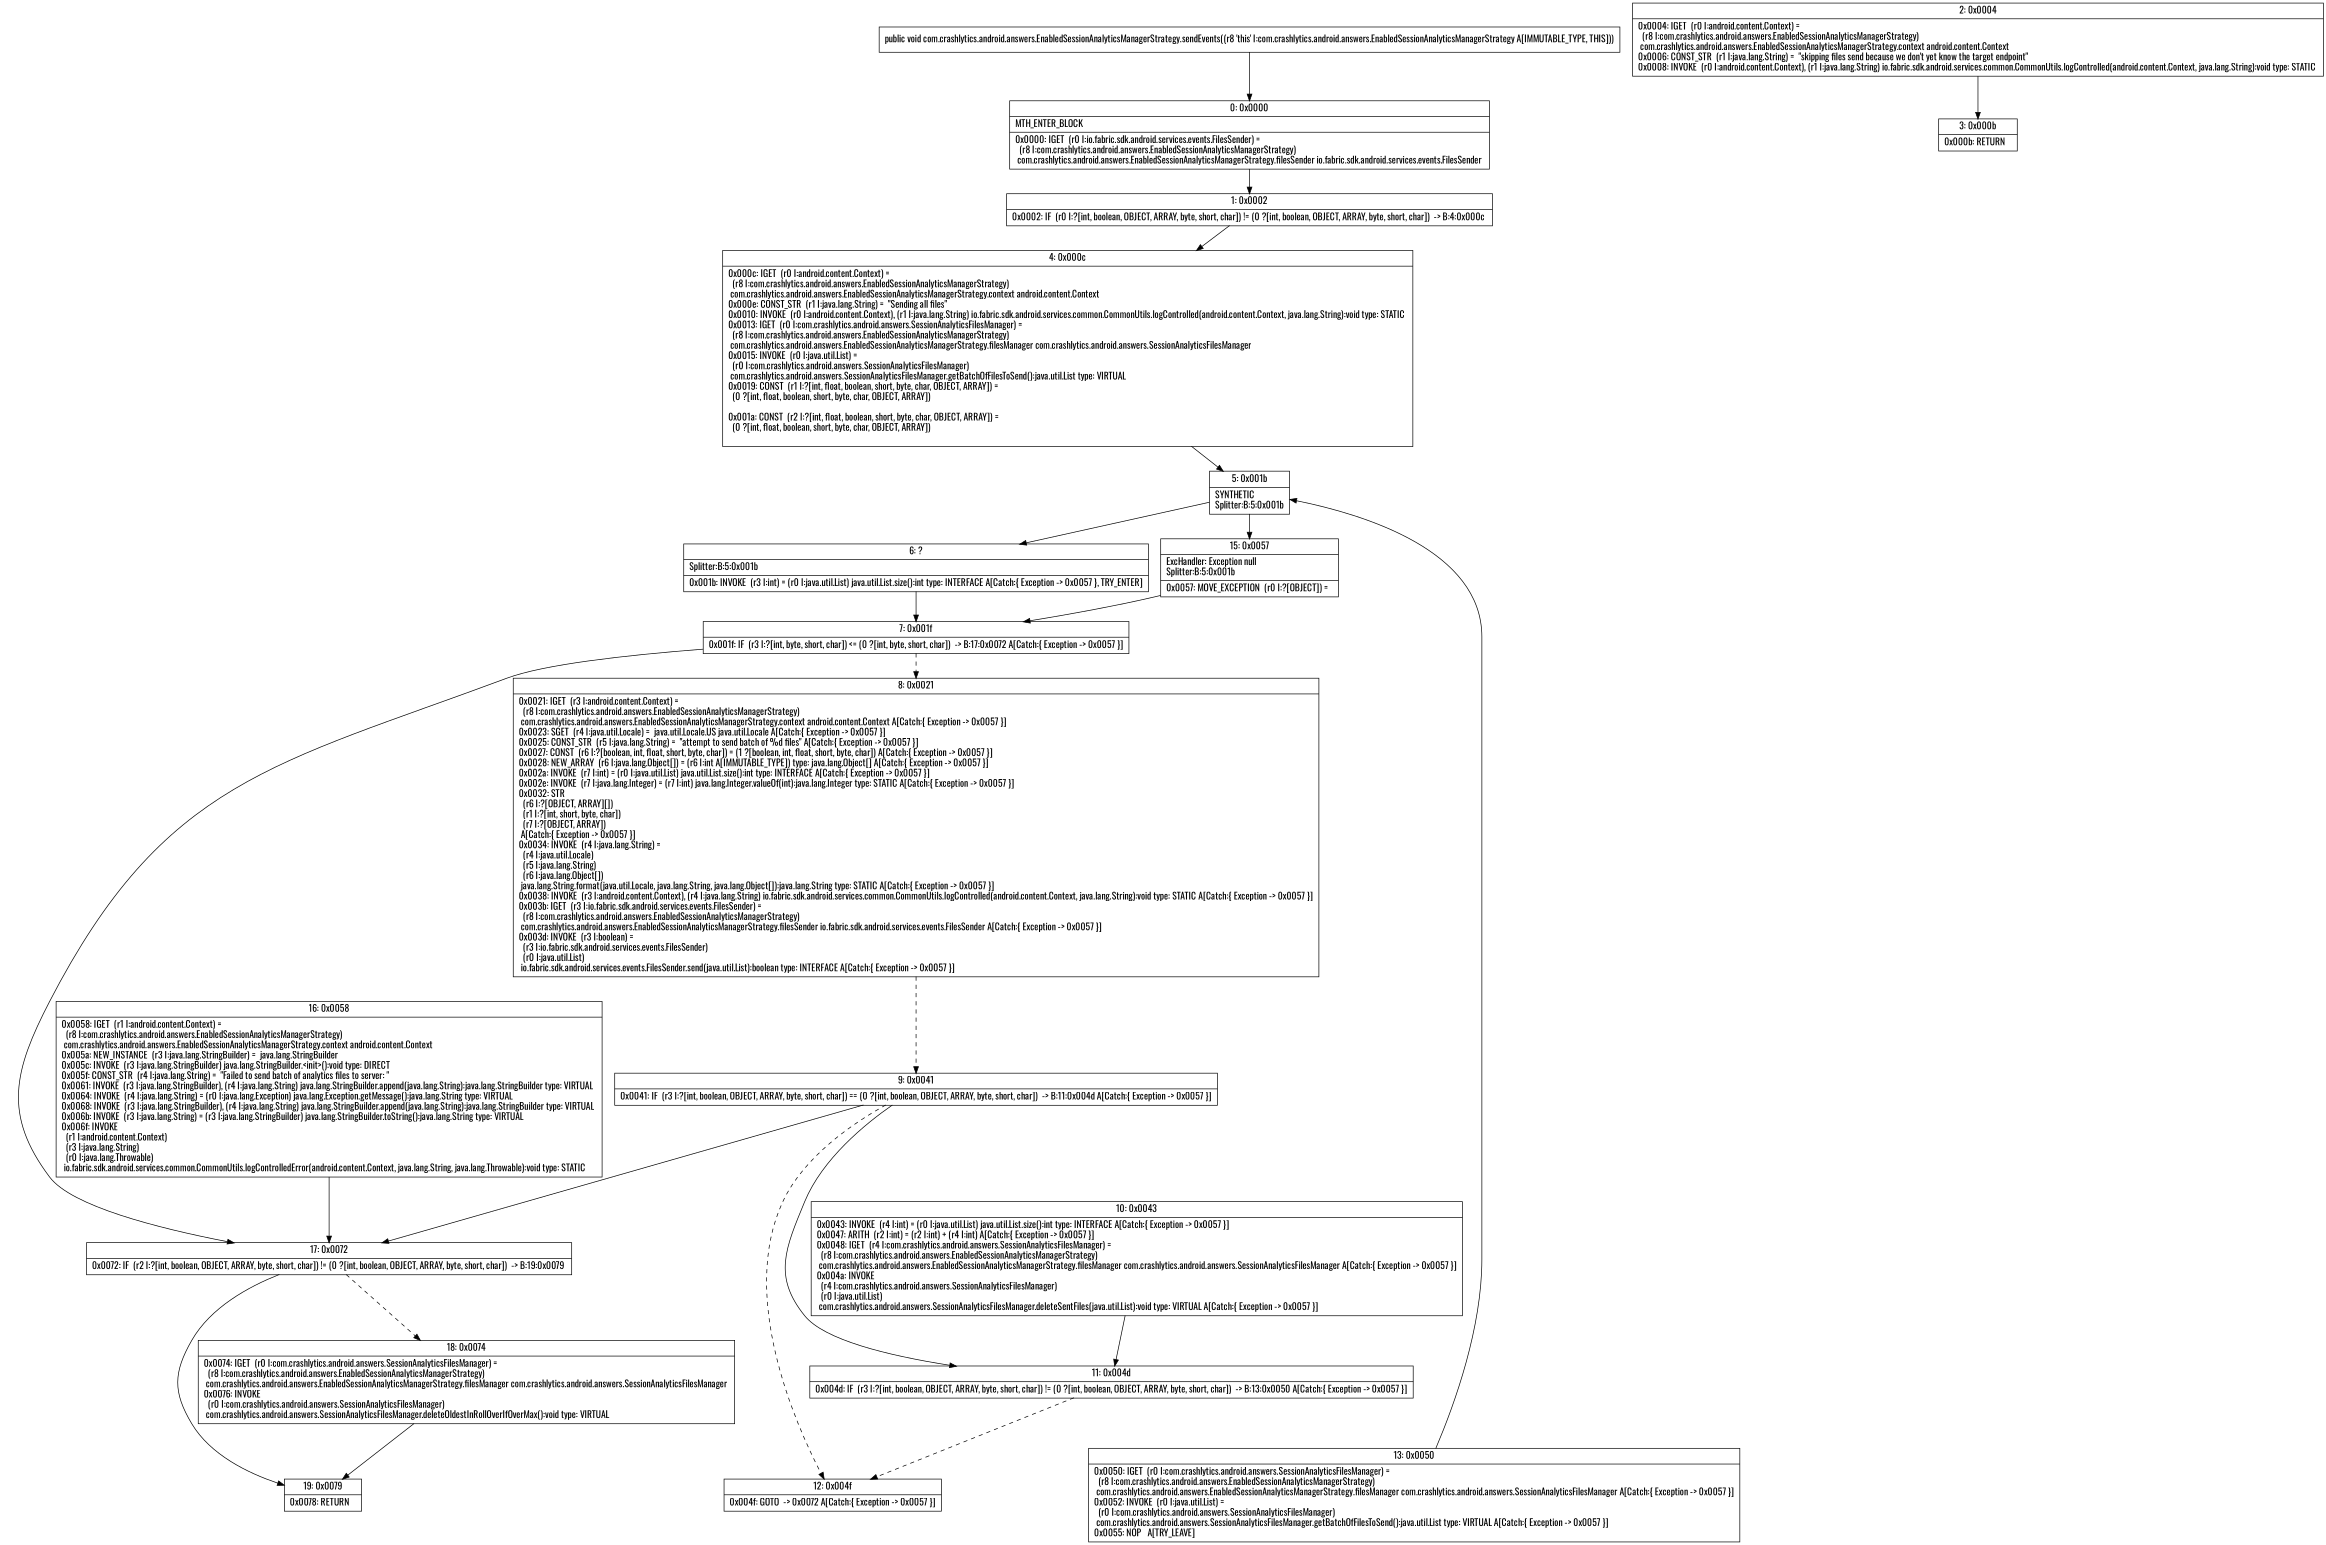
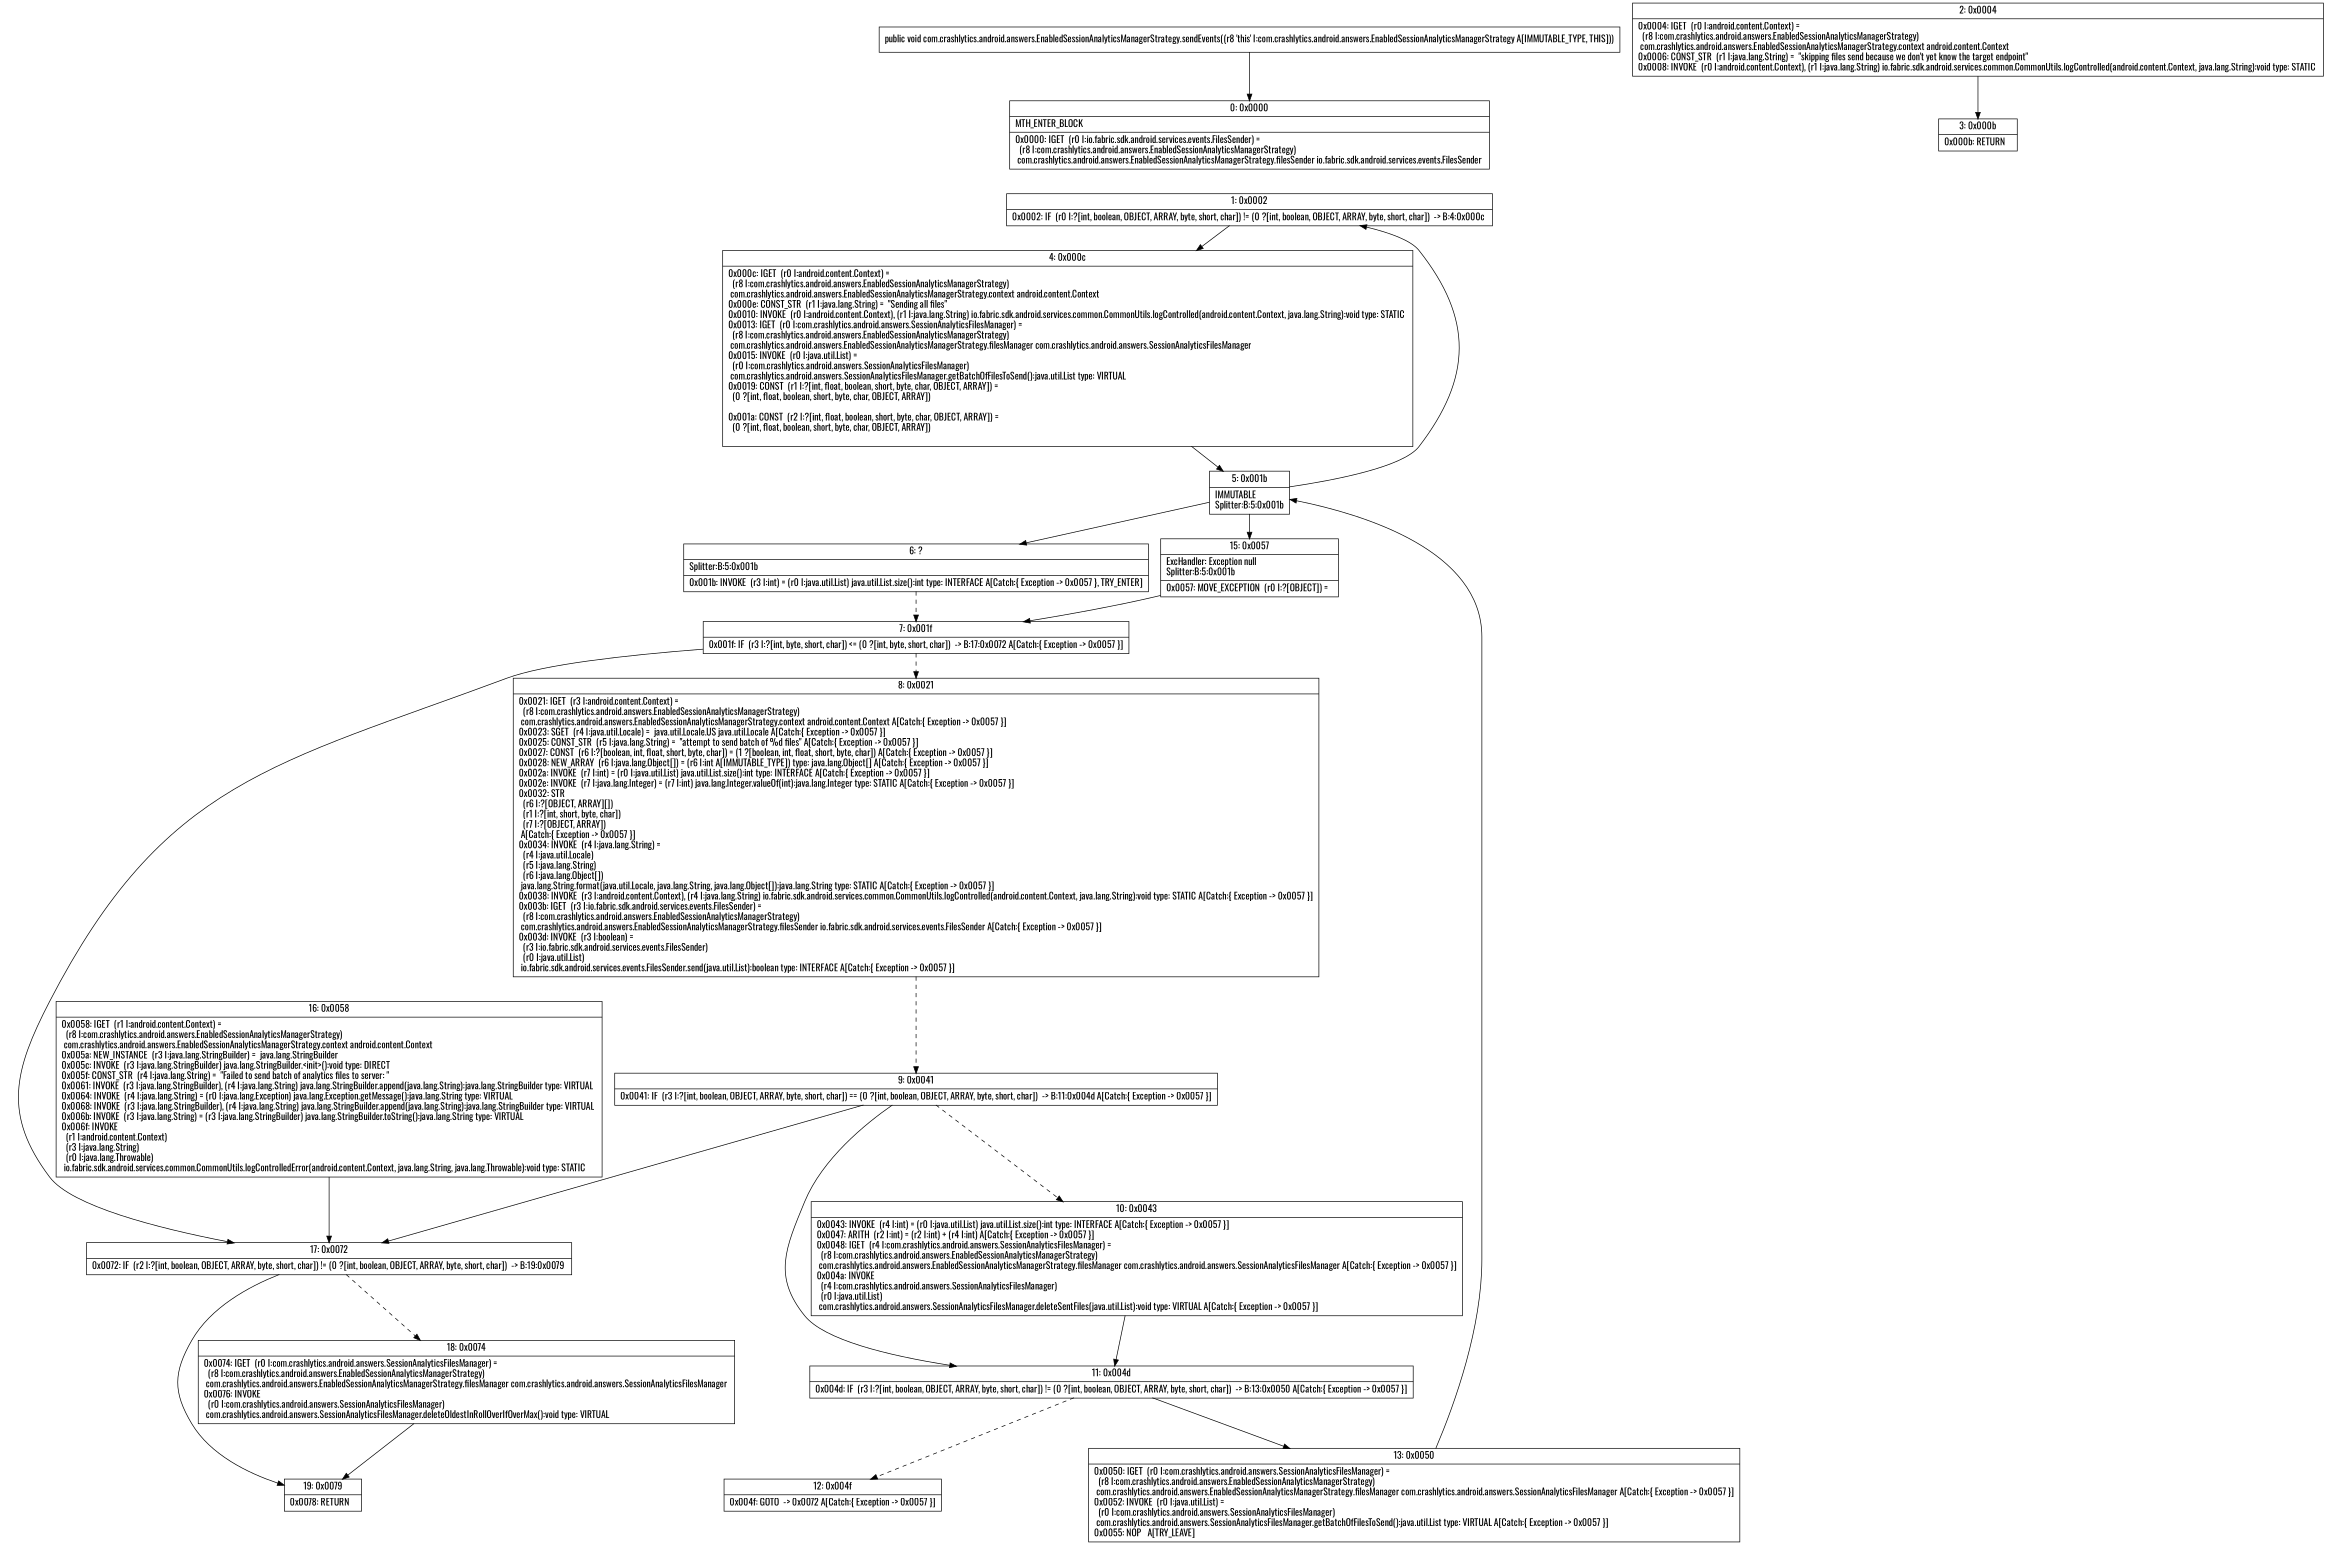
(1250, 178) -> (1452, 387)
(1235, 495) -> (1236, 495)
(916, 603) -> (916, 603)
(767, 1269) -> (997, 1151)
none -> (1218, 1422)
